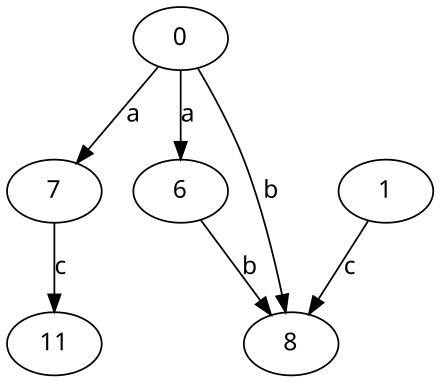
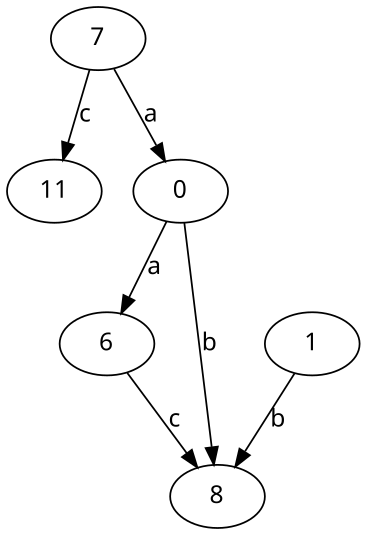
(123, 108) -> (135, 107)
(250, 268) -> (175, 420)
(350, 268) -> (278, 420)
